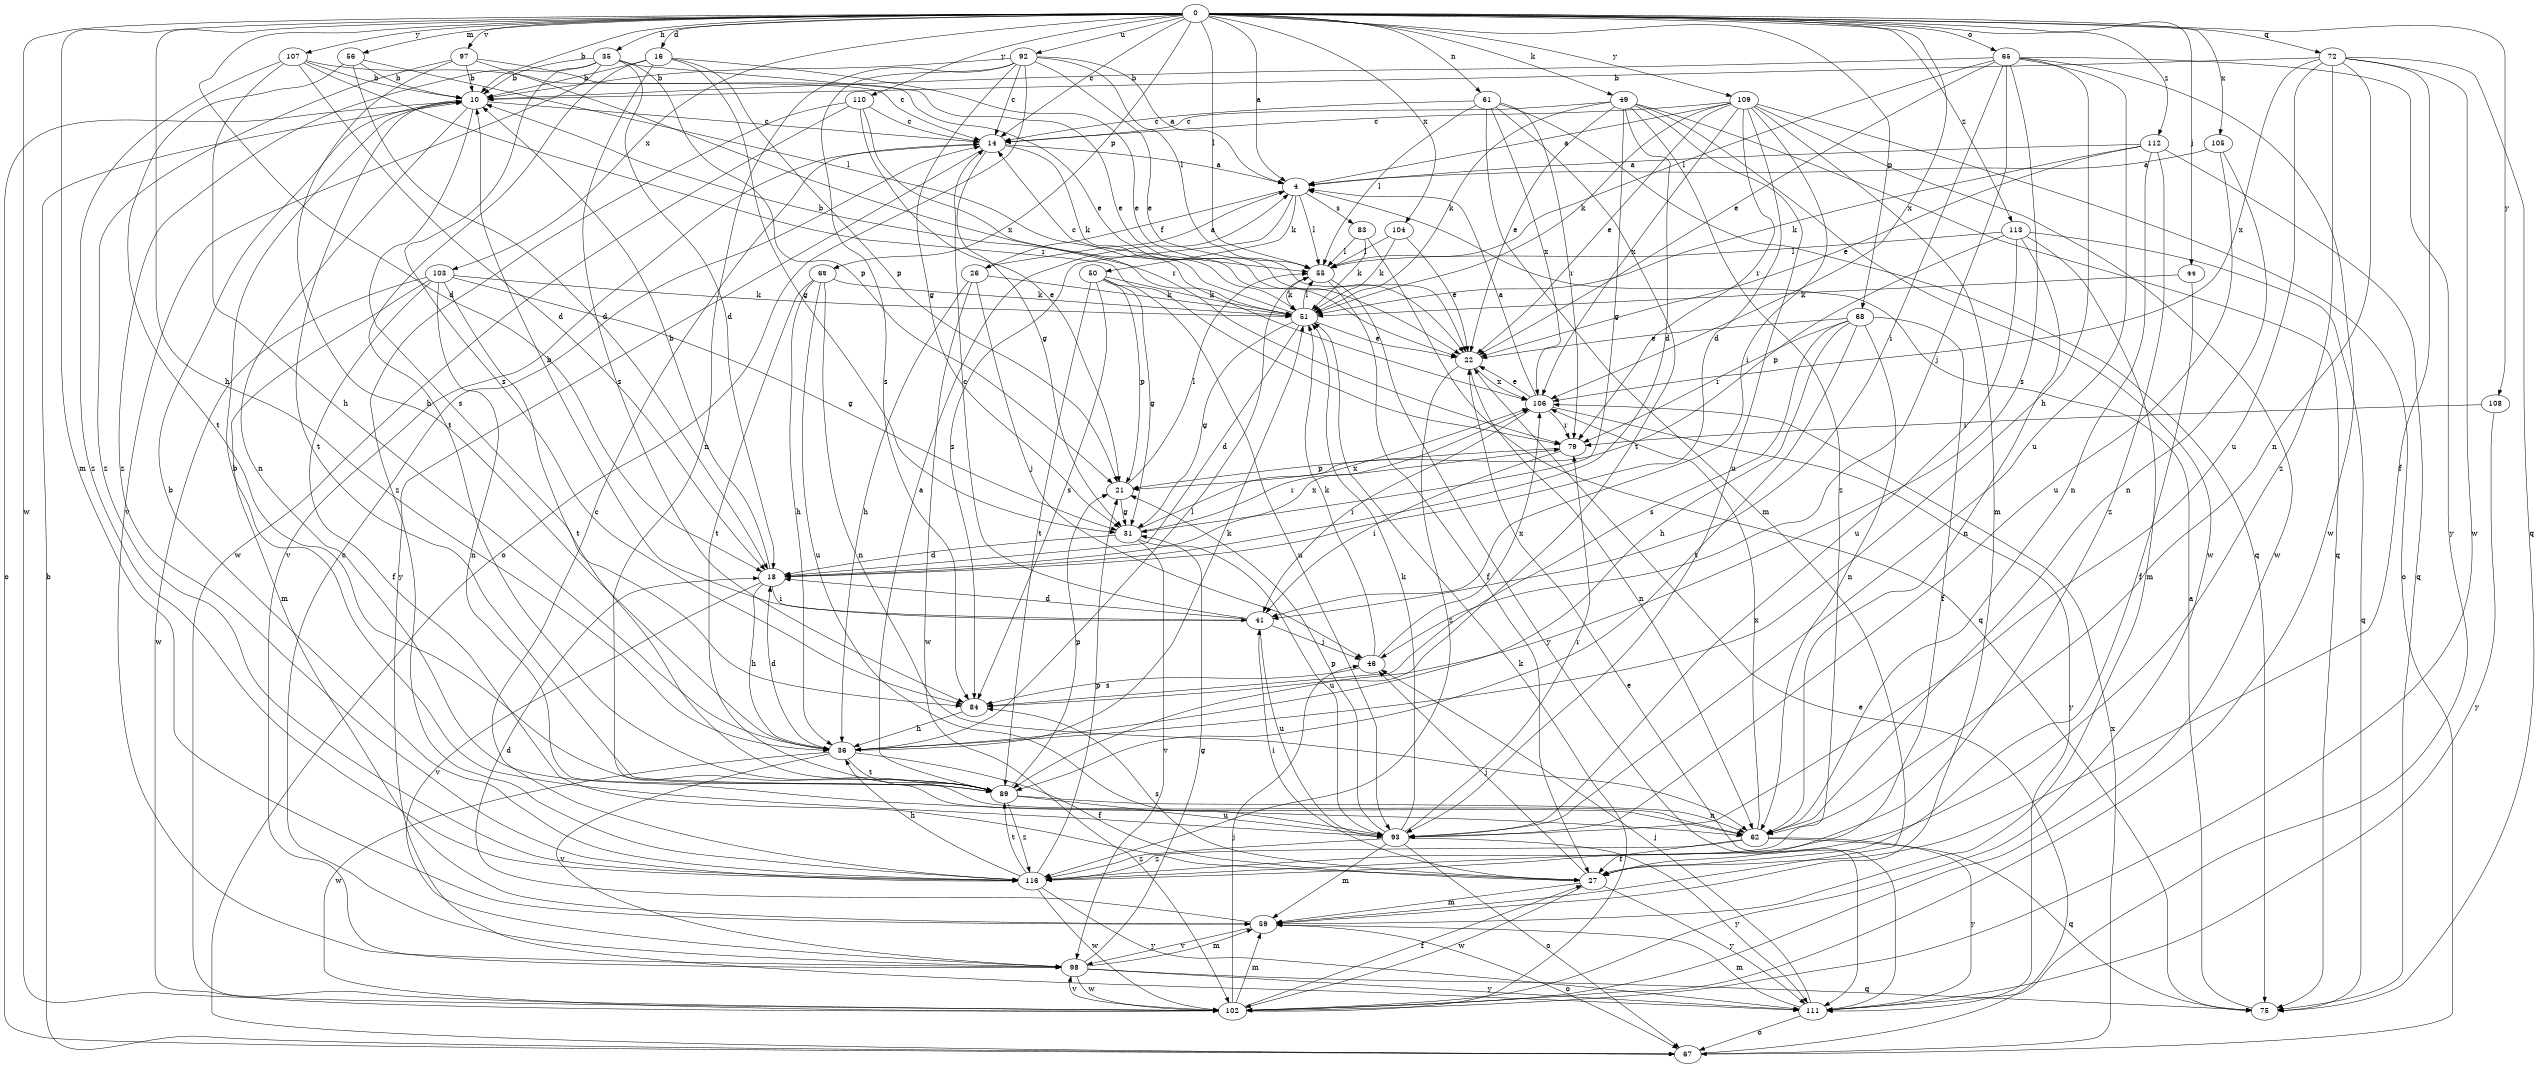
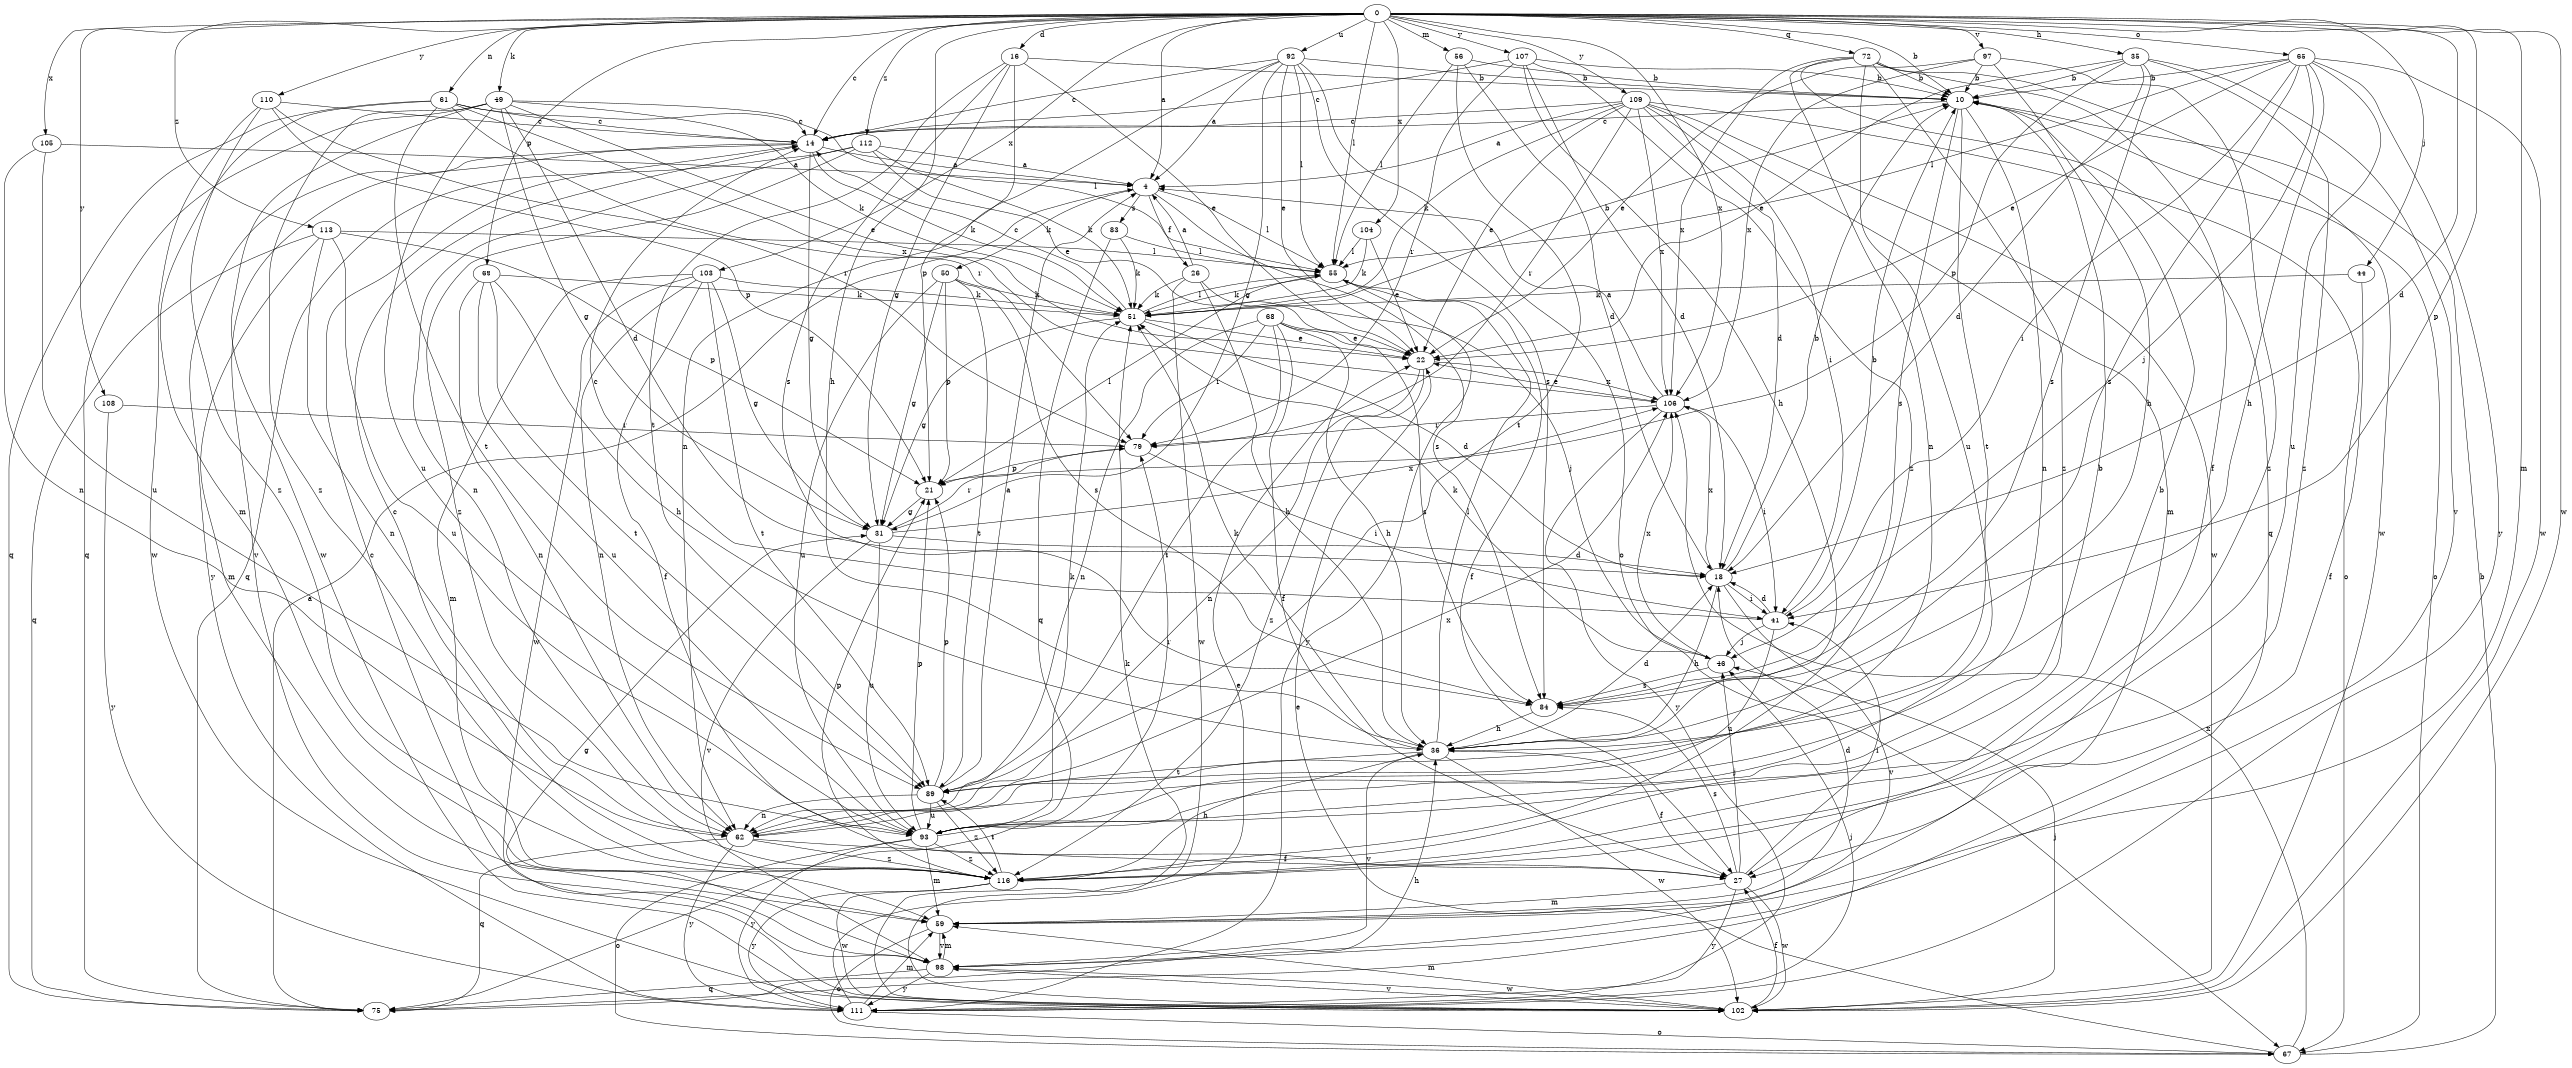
(1657, 26) -> (2477, 64)
(1052, 295) -> (748, 295)
none -> (975, 976)
